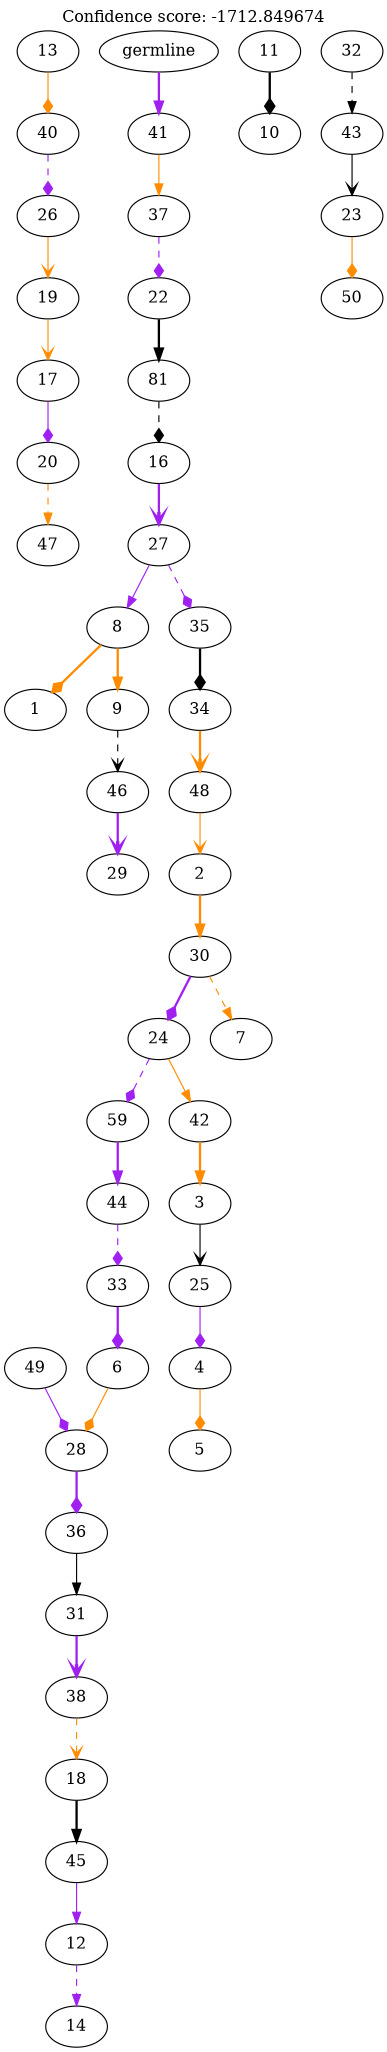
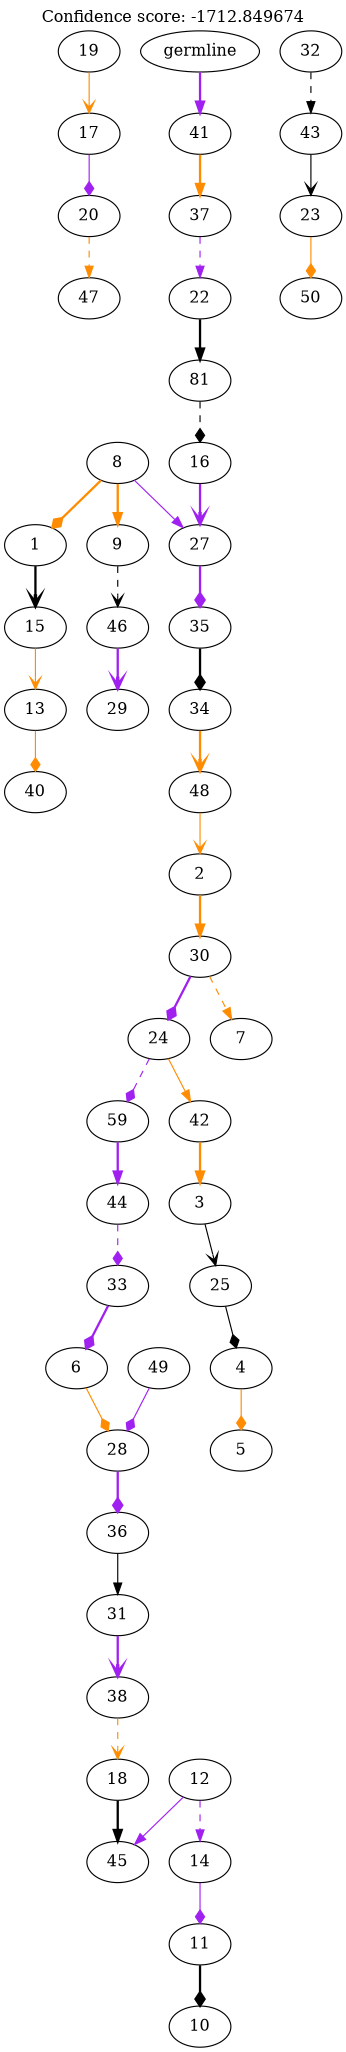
(159, 169) -> (200, 169)
(48, 216) -> none
(159, 250) -> (200, 252)
(176, 580) -> (200, 580)
(141, 581) -> (155, 500)
none -> (35, 628)
(200, 1320) -> (229, 1321)
none -> (200, 1896)
(77, 1898) -> (163, 1817)
